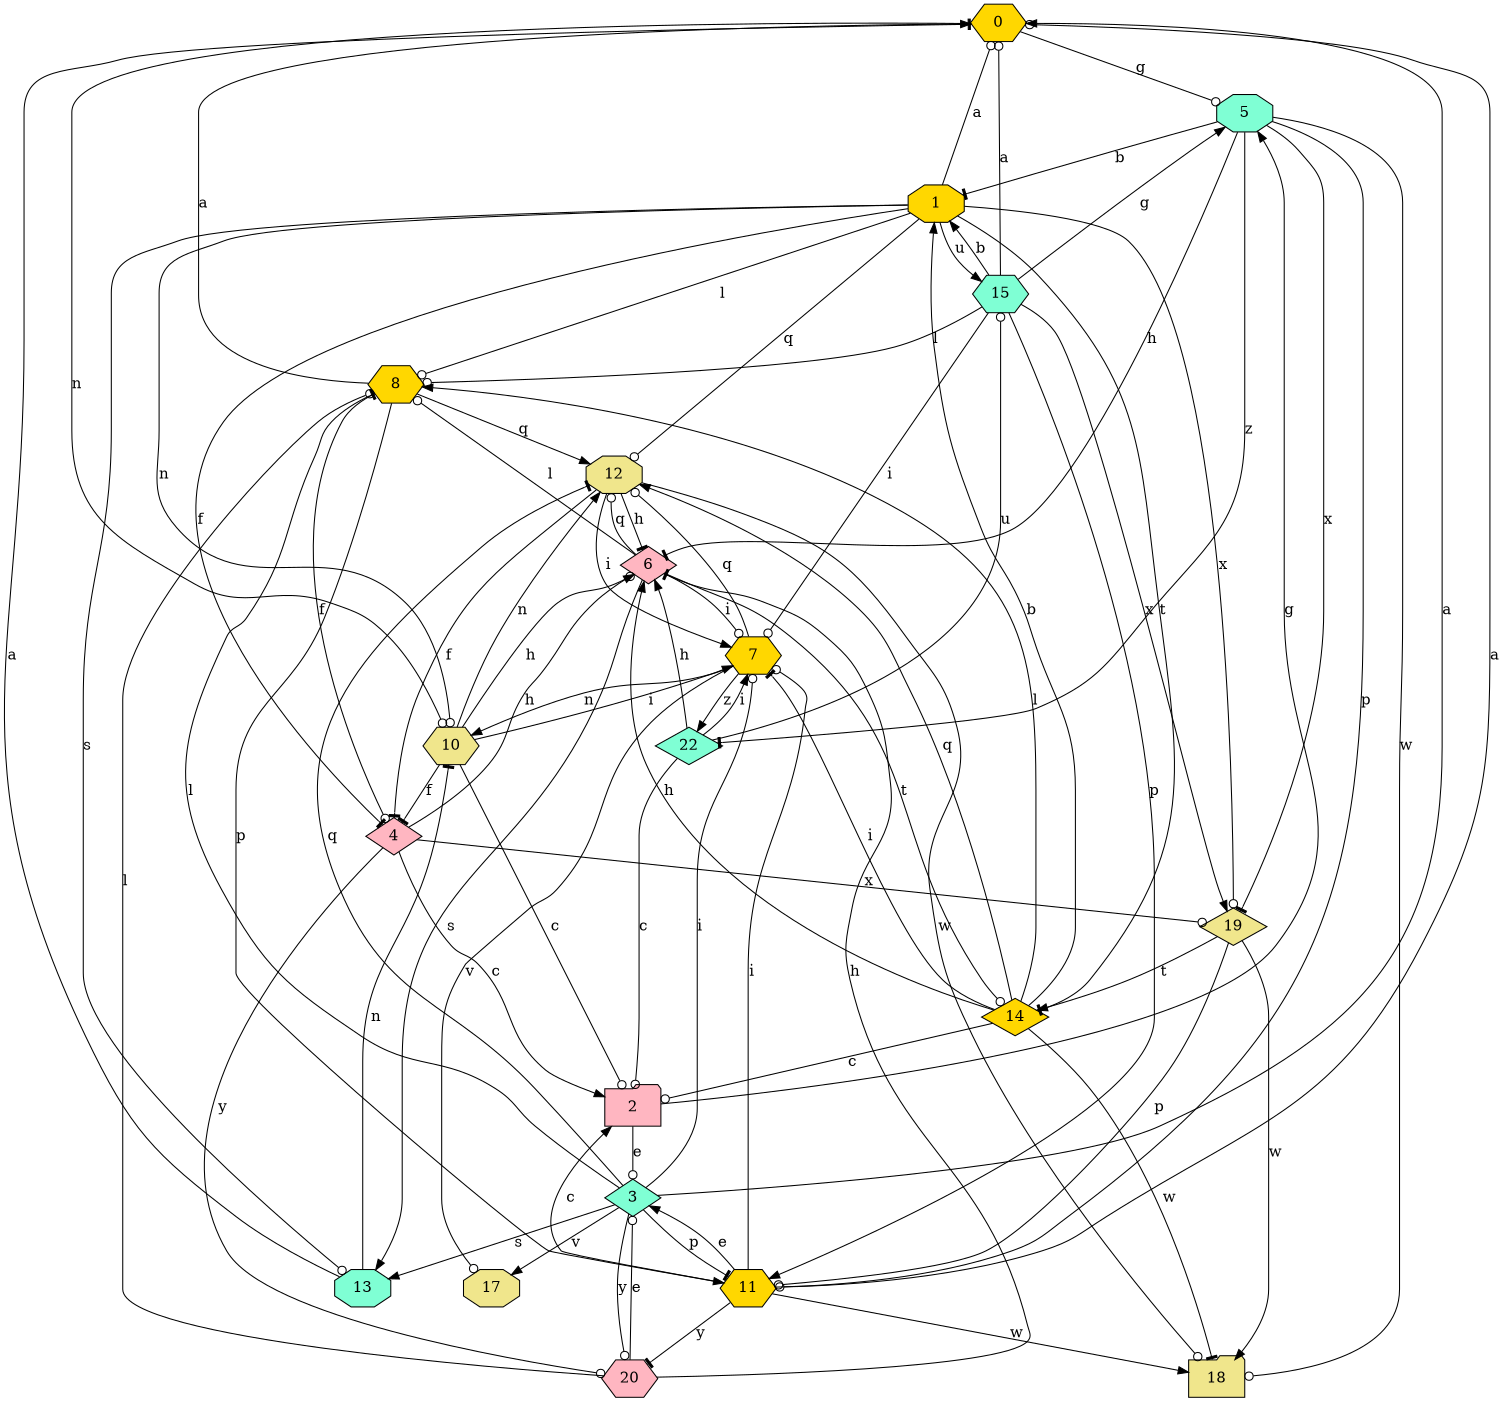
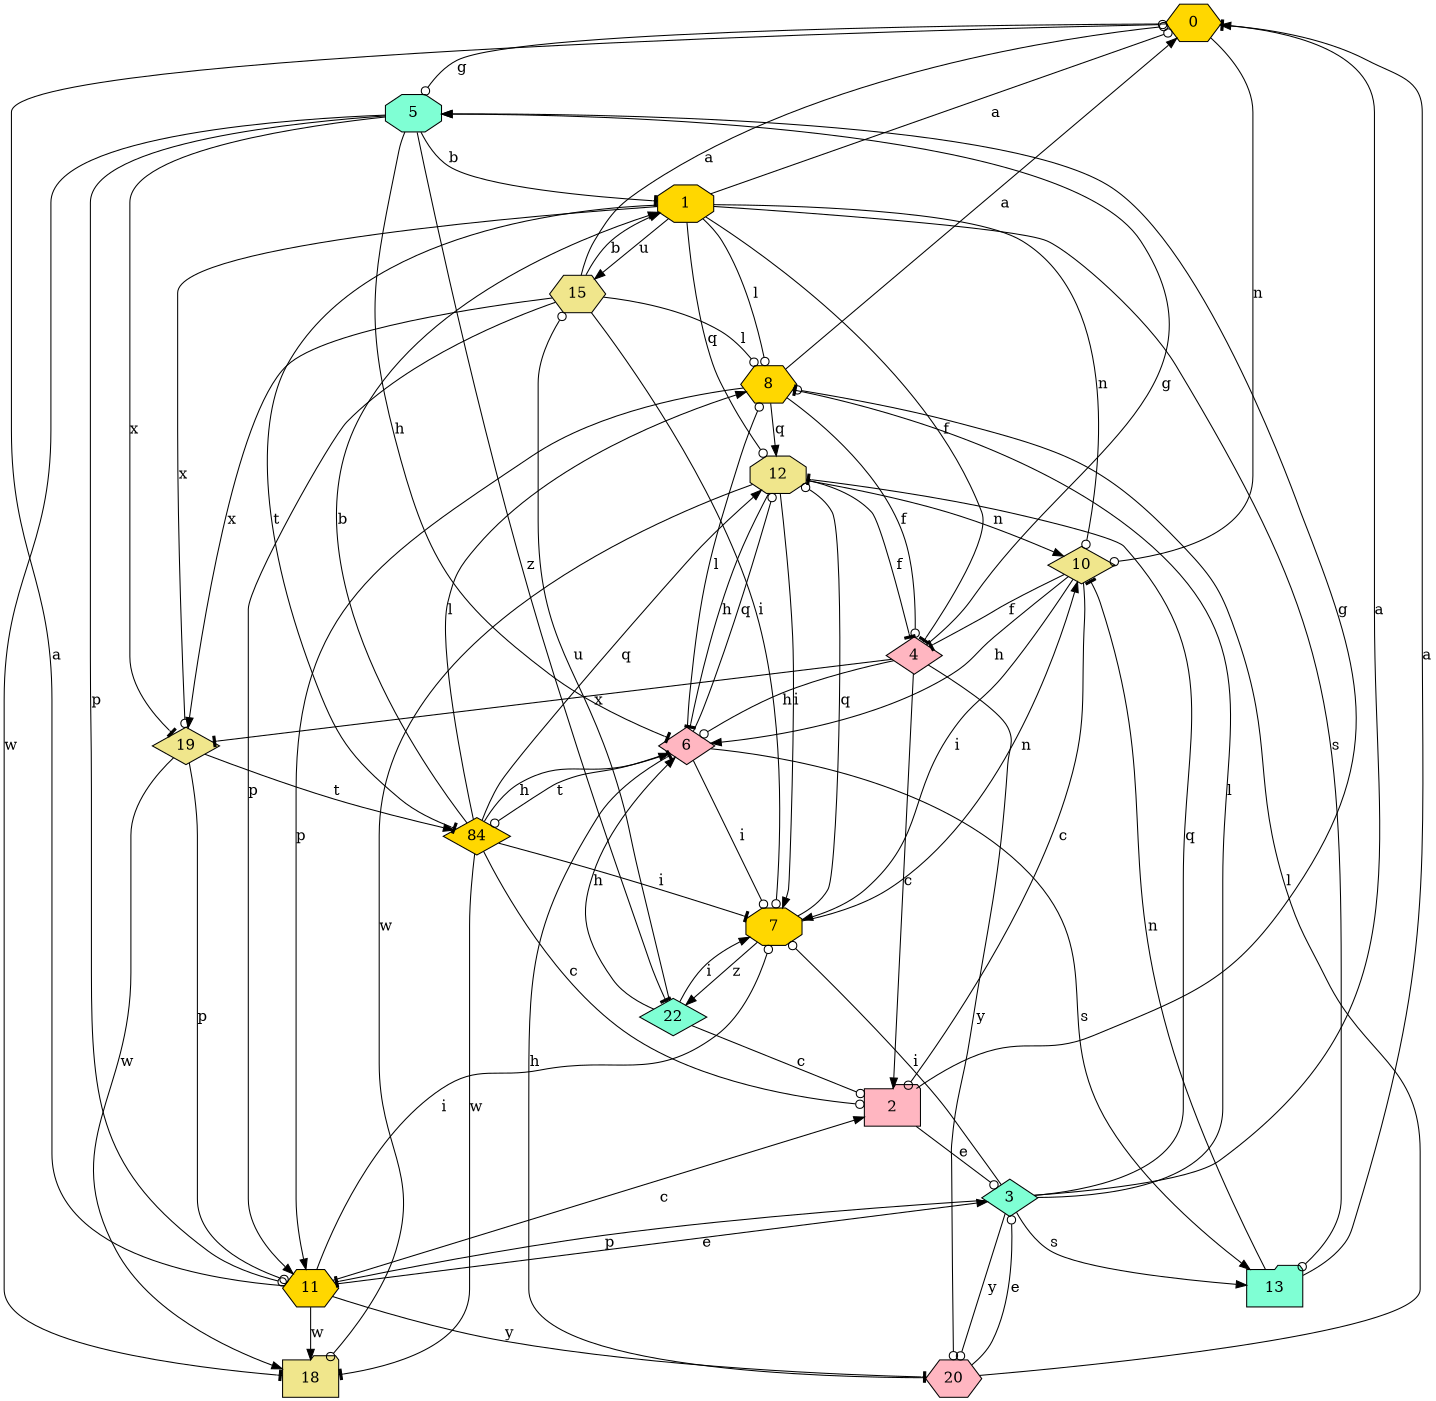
(1116, 205) -> (1051, 184)
(1001, 294) -> (578, 294)
(515, 608) -> (932, 508)
(753, 656) -> (774, 927)
(451, 746) -> (1081, 565)
(1400, 754) -> (4, 712)
(807, 881) -> (555, 700)
(1015, 1017) -> (477, 836)
(363, 1288) -> (1275, 1288)
(492, 1288) -> none
